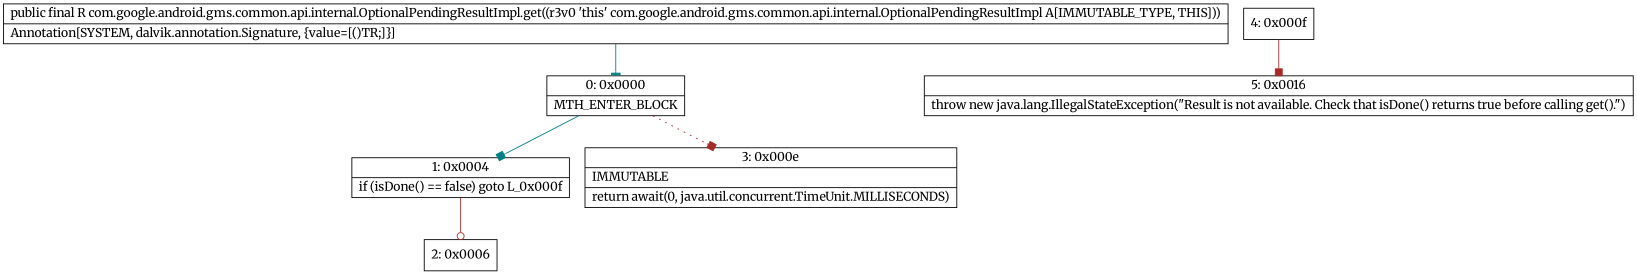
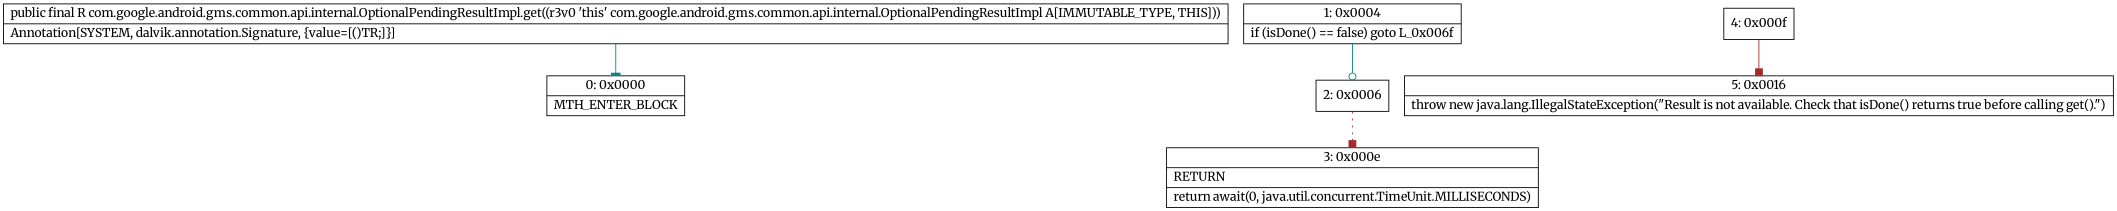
(680, 130) -> (1352, 125)
(542, 135) -> none
(630, 177) -> (1199, 177)
(461, 187) -> (1352, 33)
(461, 215) -> (1352, 58)
